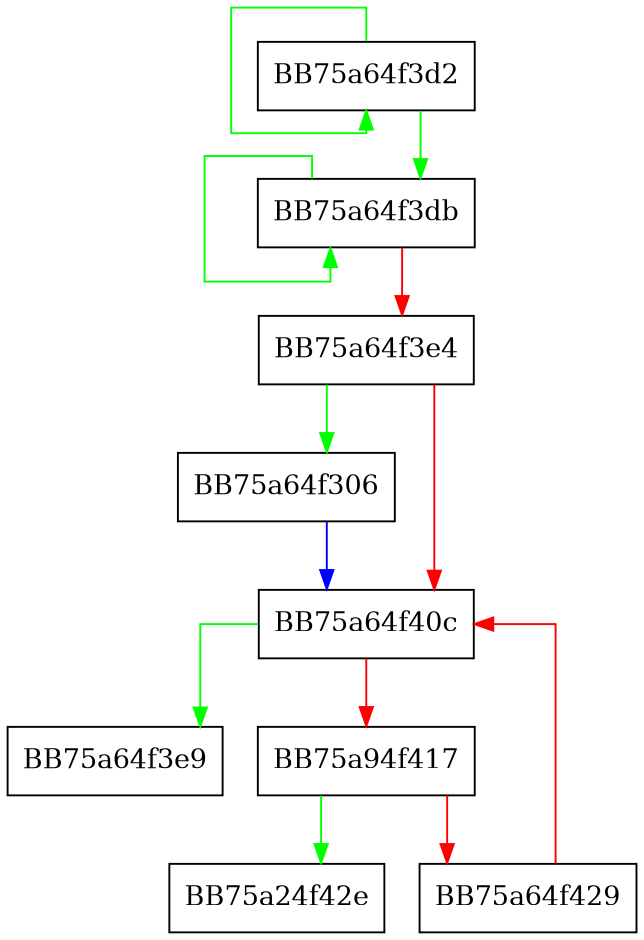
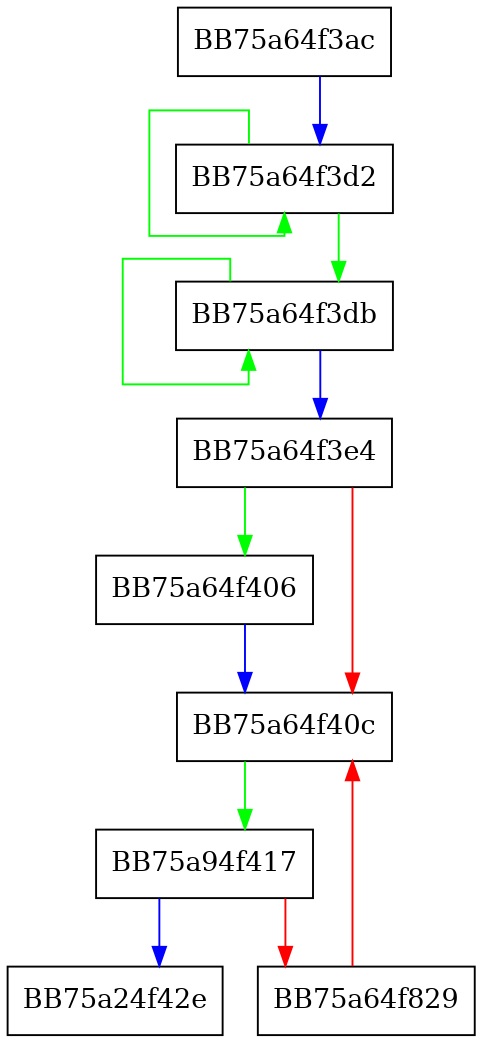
none -> (284, 42)
(402, 272) -> (320, 375)
(286, 487) -> (205, 590)
(366, 683) -> (245, 786)
(115, 761) -> none
(321, 820) -> (159, 923)
(528, 898) -> (366, 1001)
